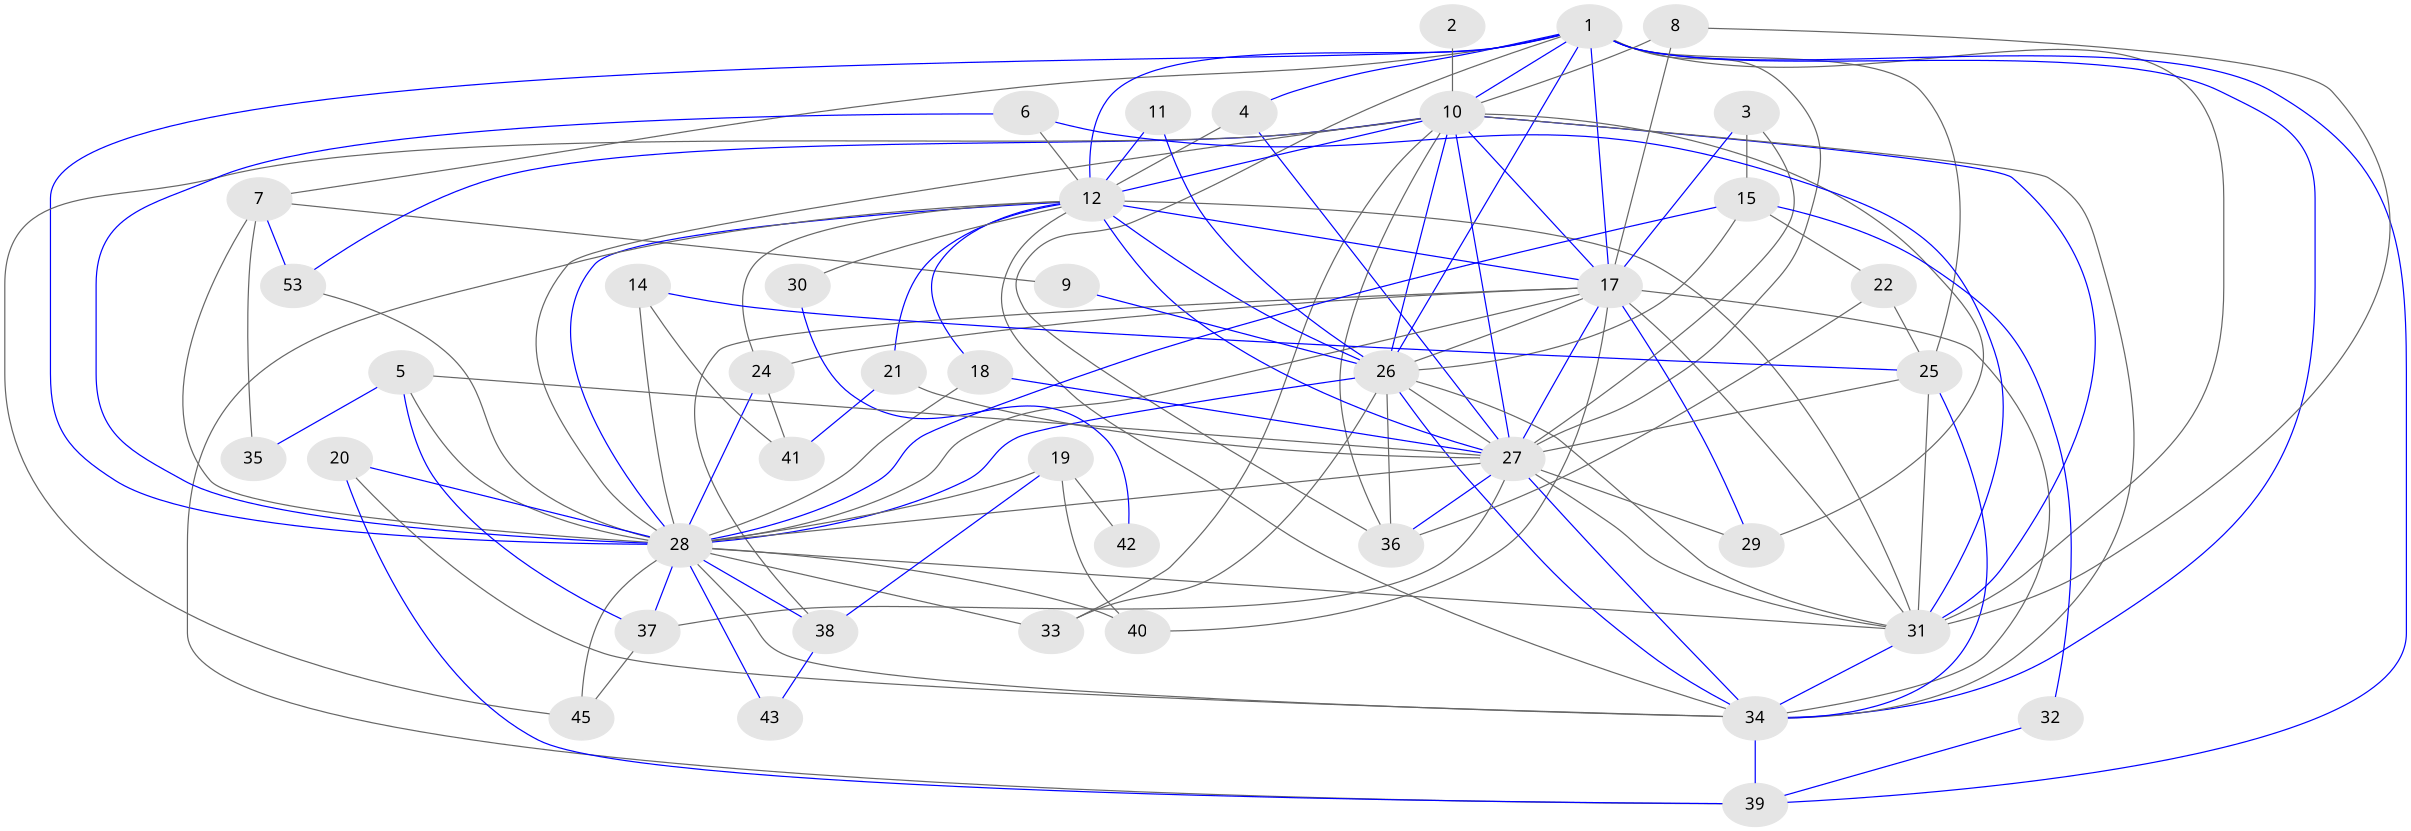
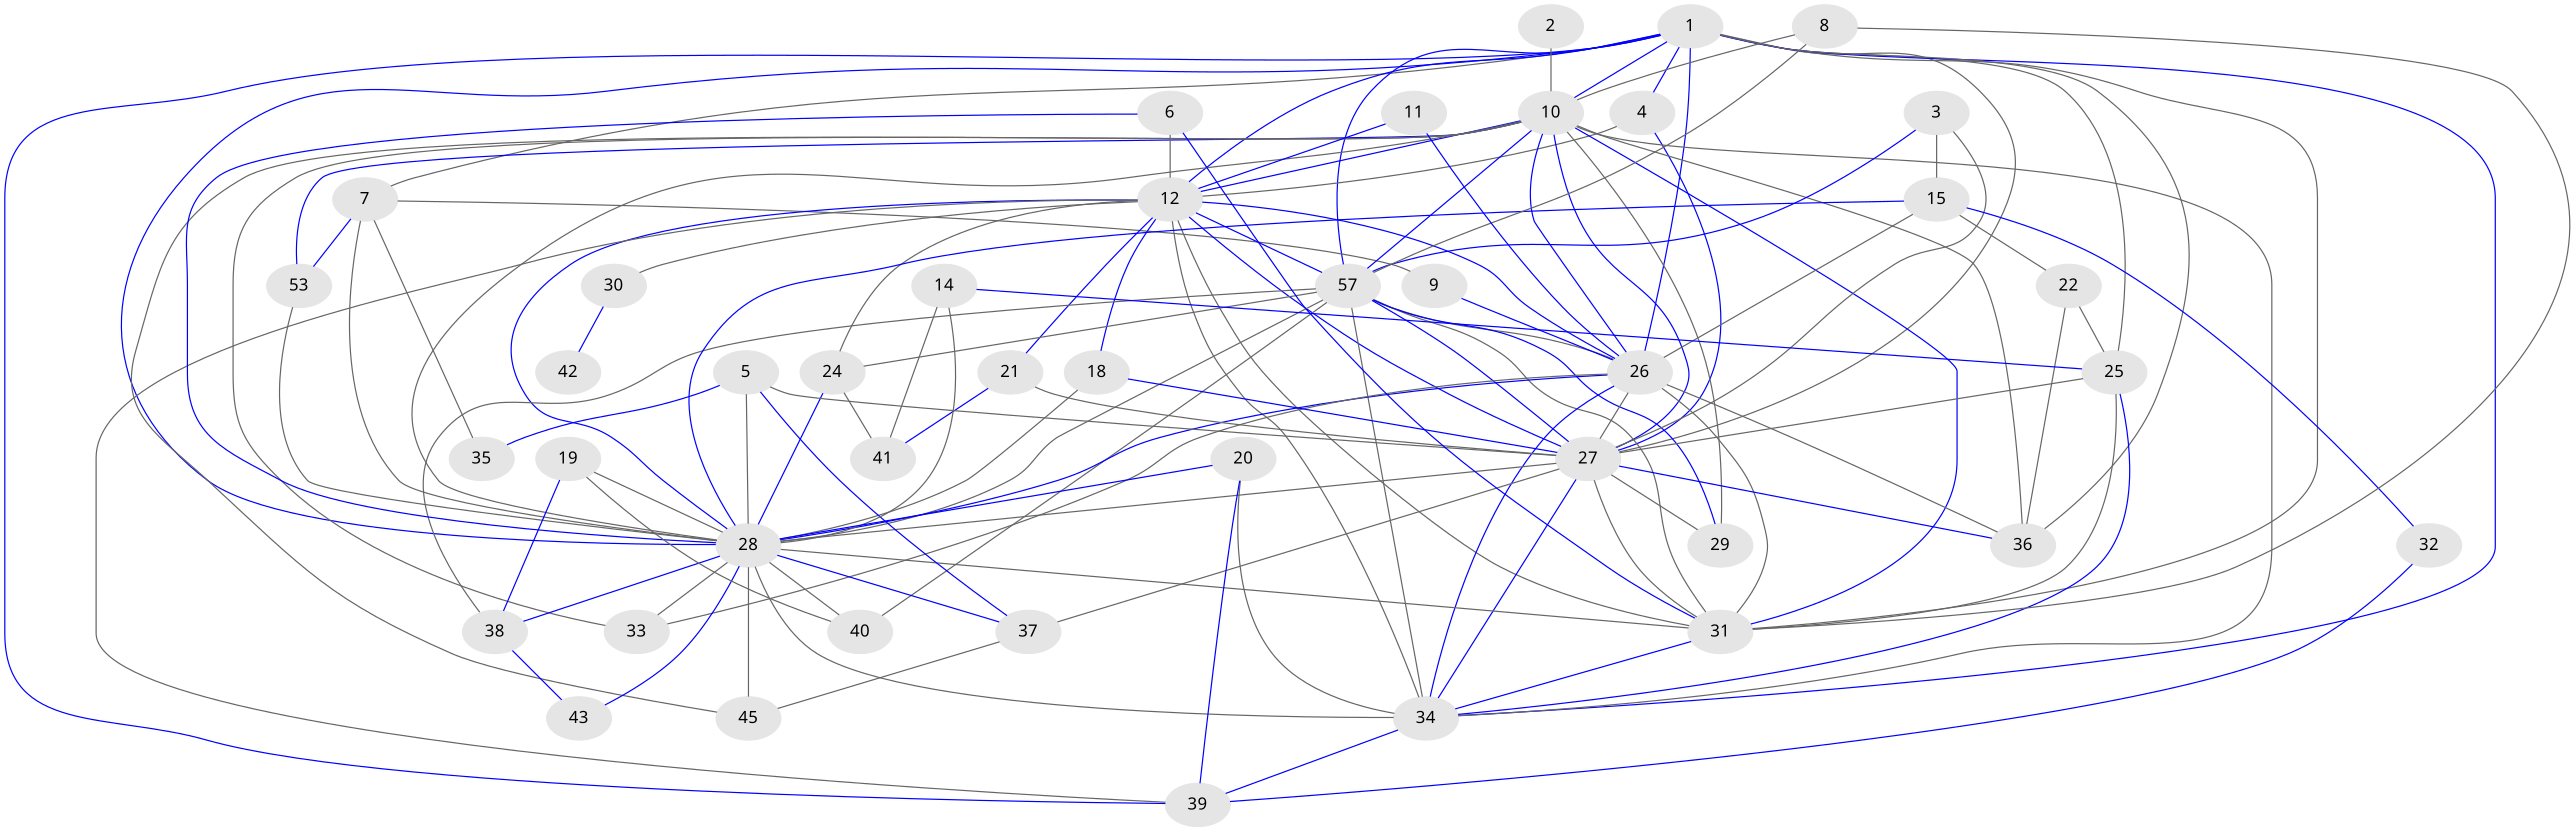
(1610, 286) -> (1348, 286)
(1088, 495) -> none
